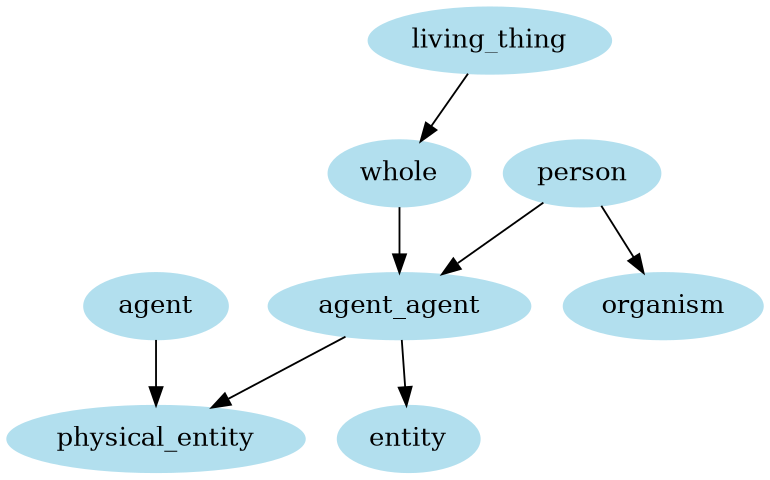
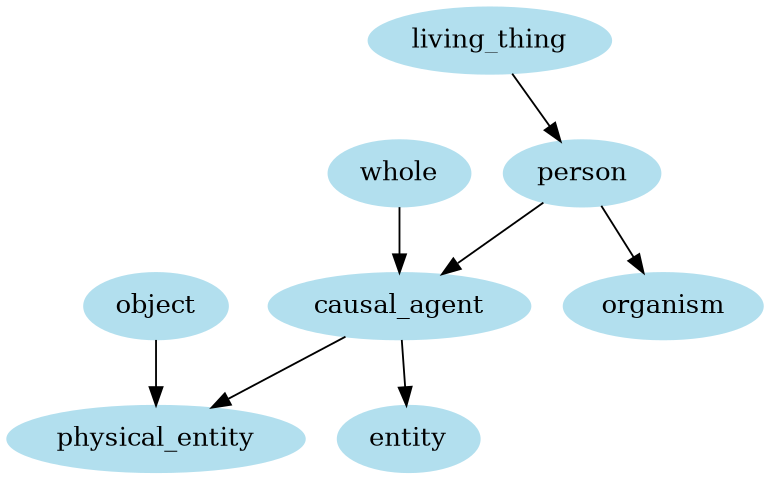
(450, 100) -> (531, 100)
(156, 306) -> (156, 306)
(399, 306) -> (399, 306)
